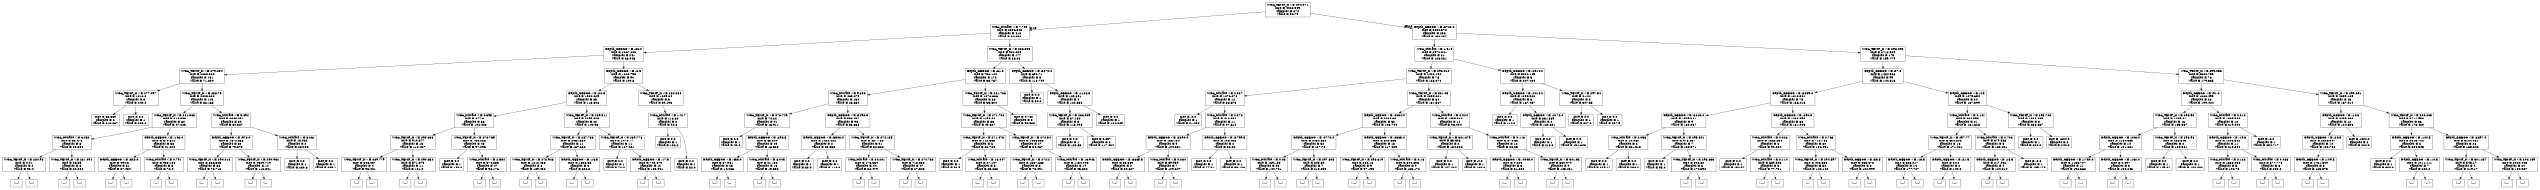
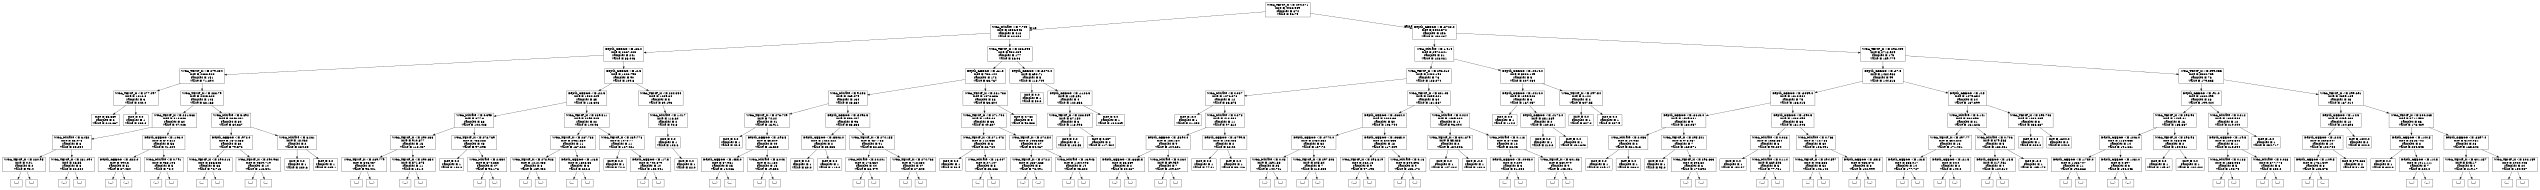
(684, 141) -> (676, 153)
none -> (2354, 164)
